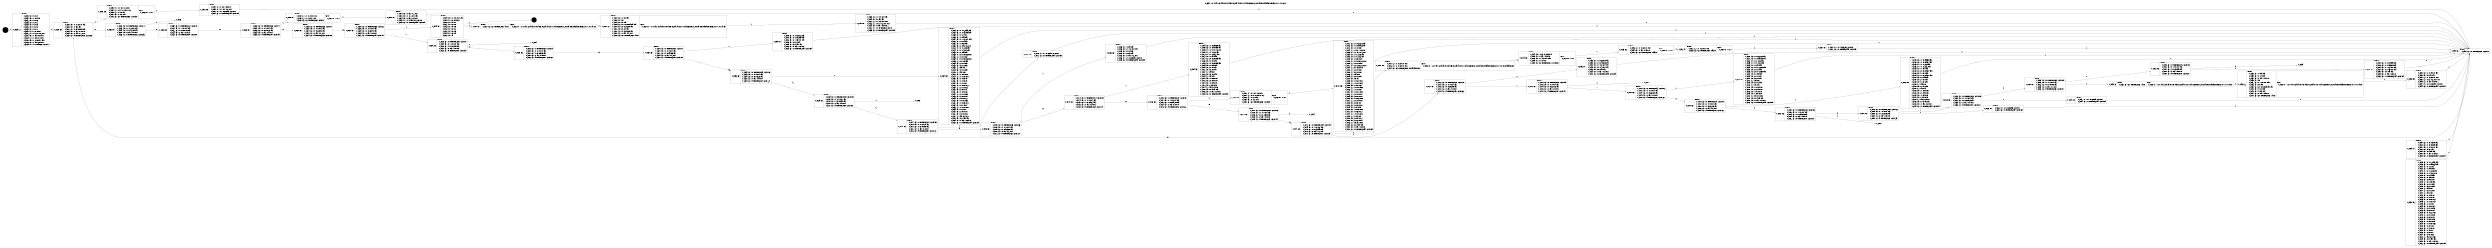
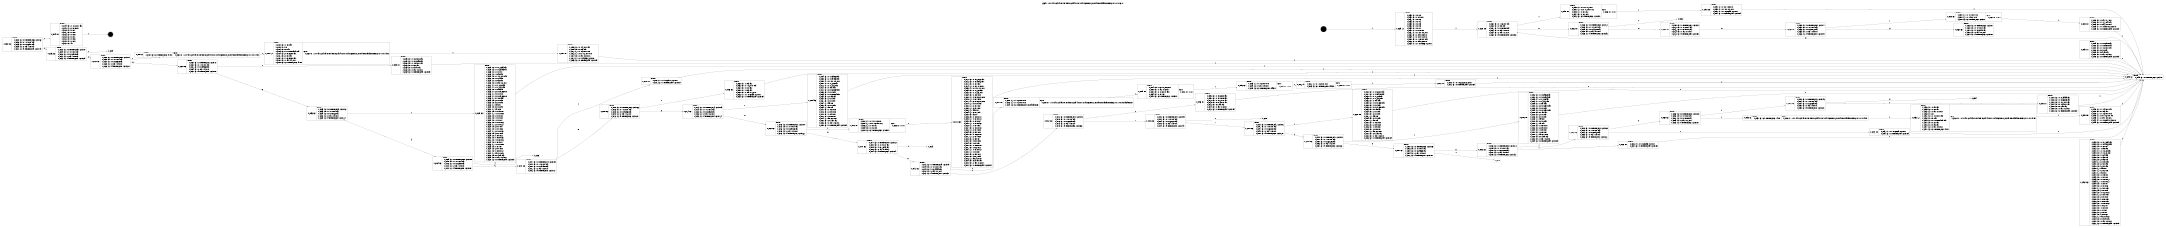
(467, 26) -> (145, 58)
(338, 31) -> none
